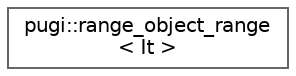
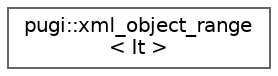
(148, 38) -> (139, 38)
